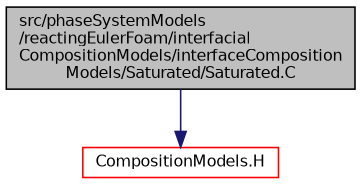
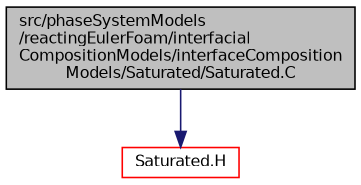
(181, 163) -> (181, 163)
